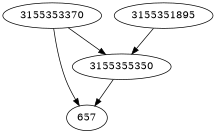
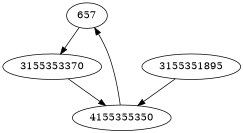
(61, 65) -> (72, 38)
(122, 67) -> (122, 118)
